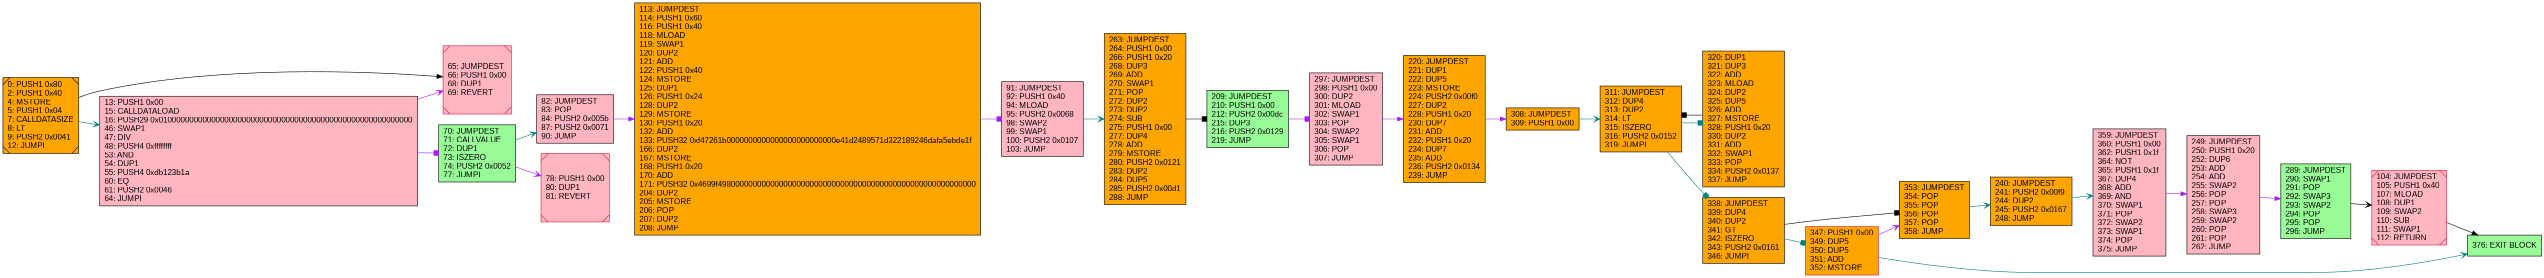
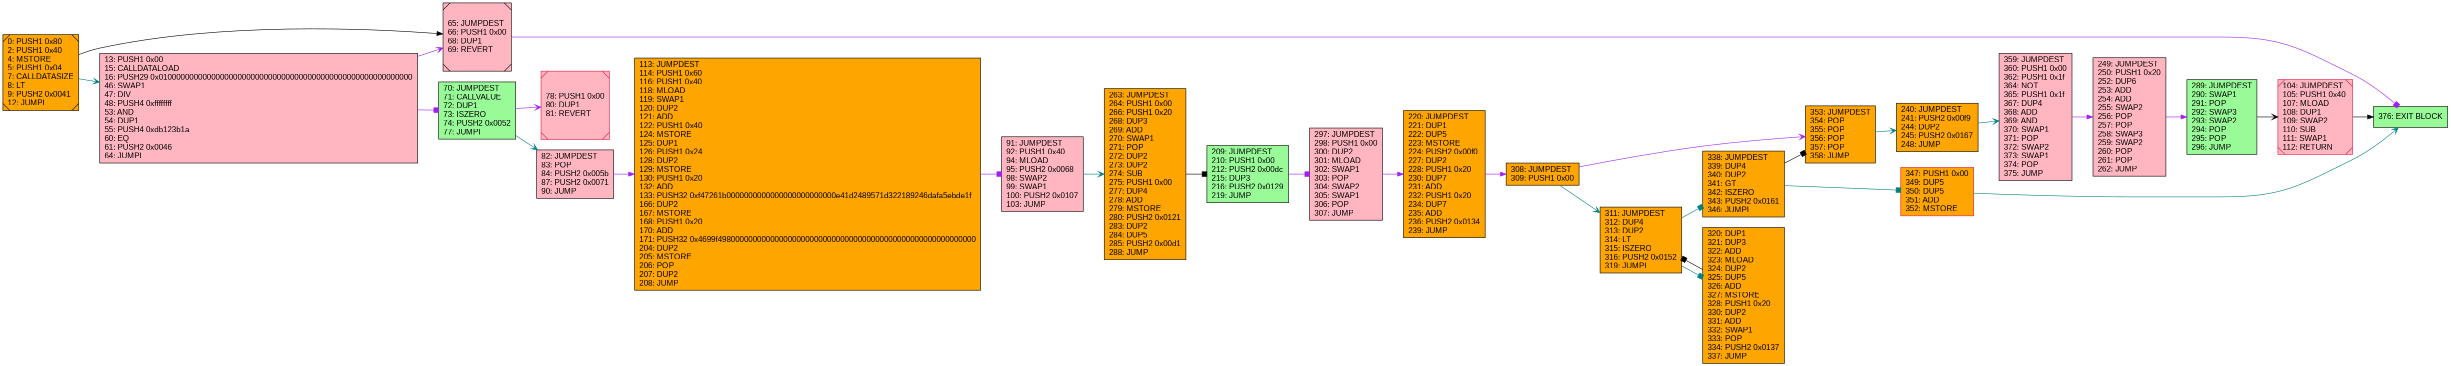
none -> (1461, 37)
(477, 80) -> (477, 37)
(1886, 231) -> (1689, 148)
